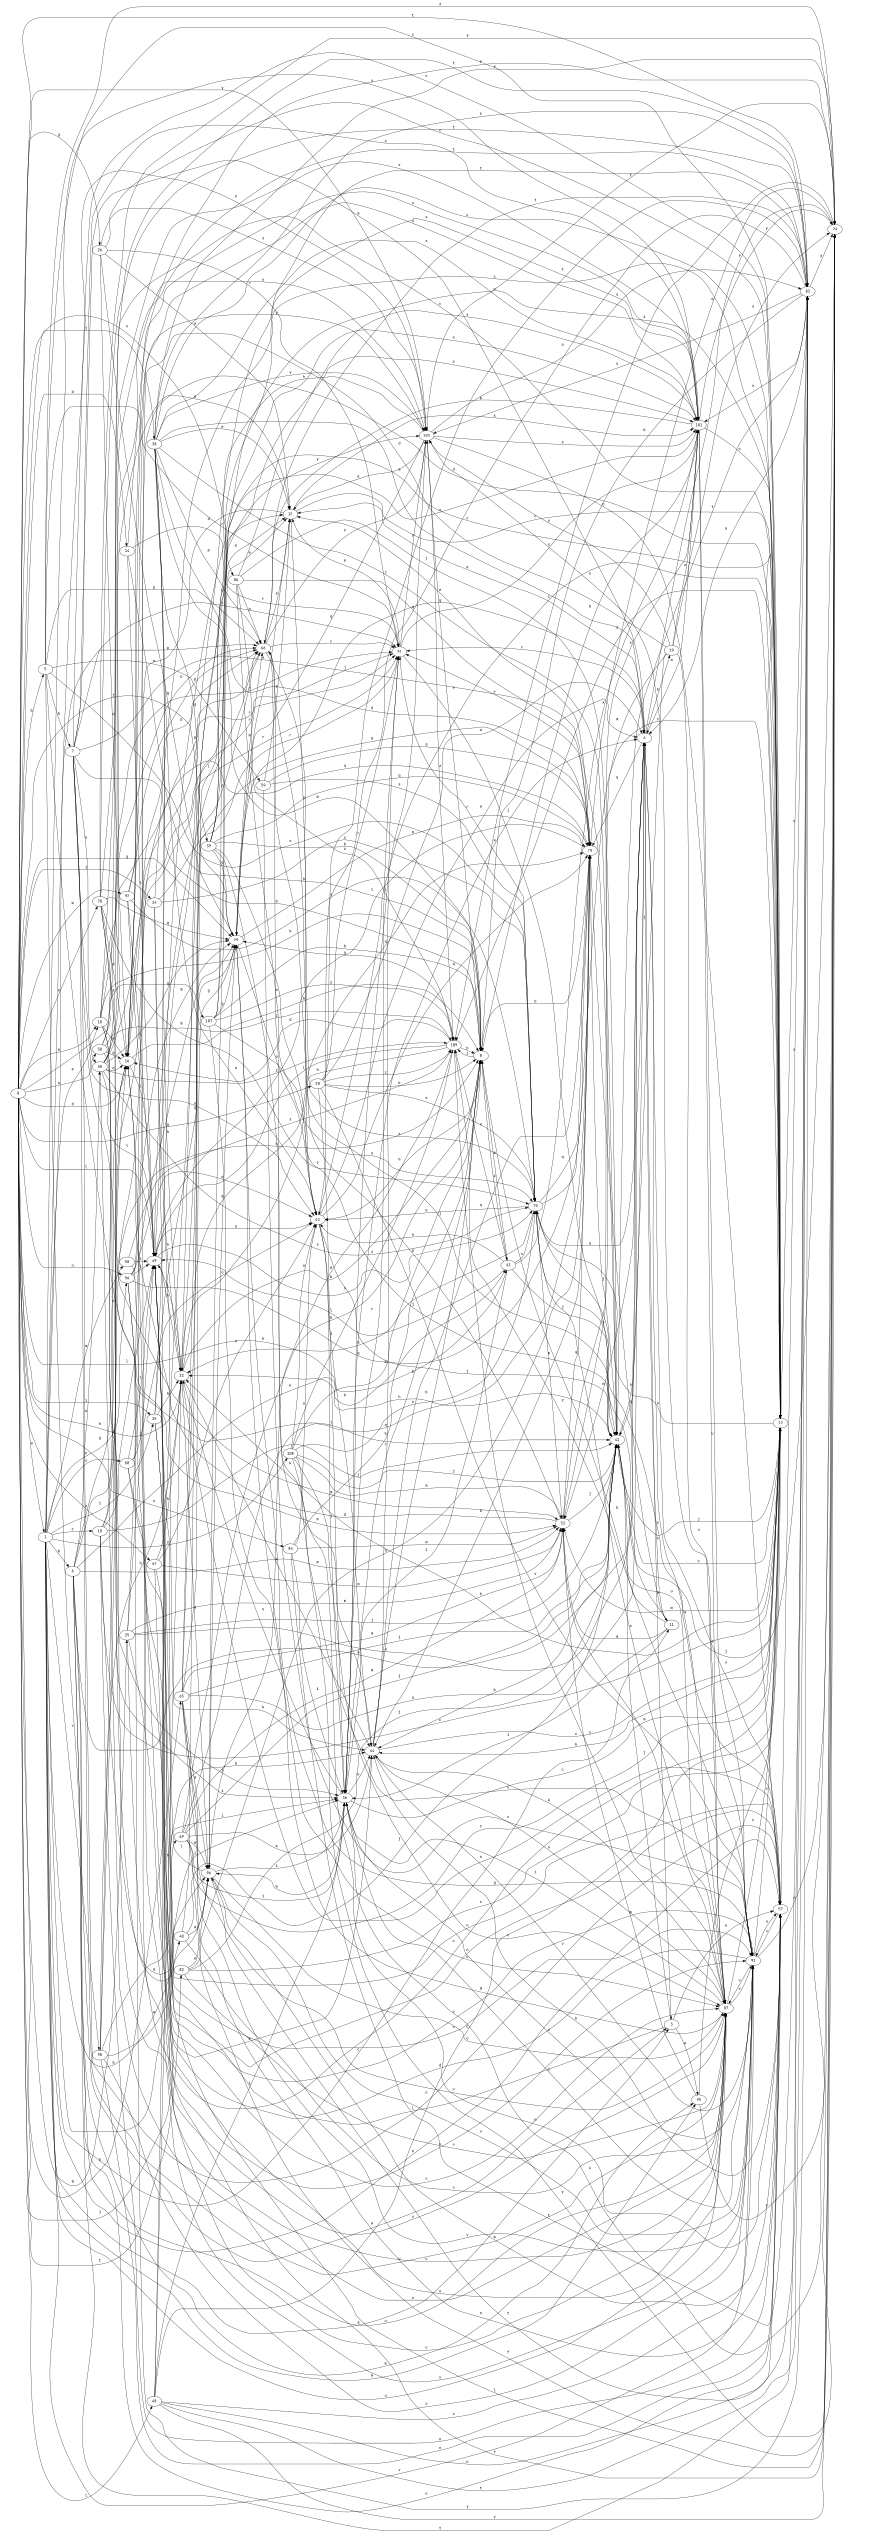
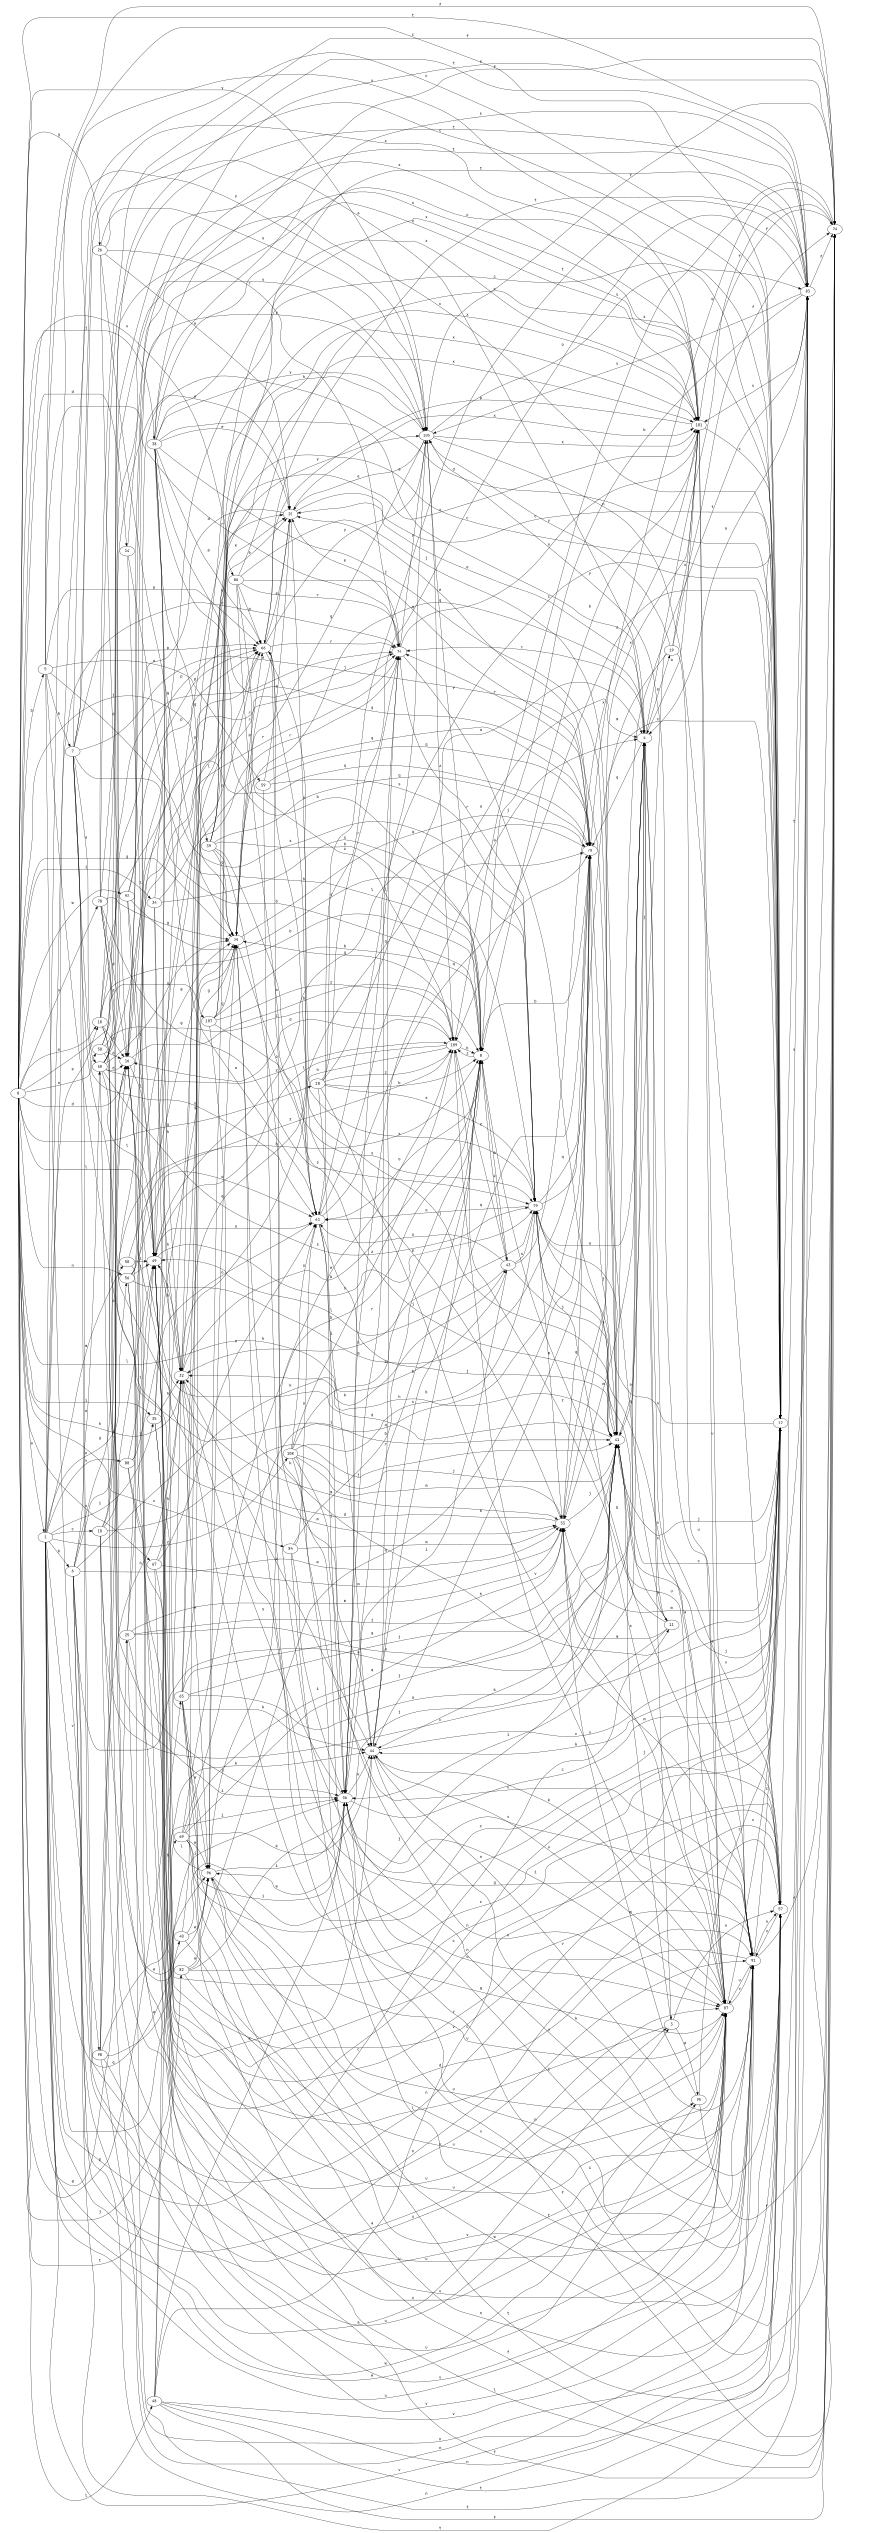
(162, 361) -> (242, 1397)
(247, 598) -> (331, 599)
(154, 1564) -> (154, 1564)
